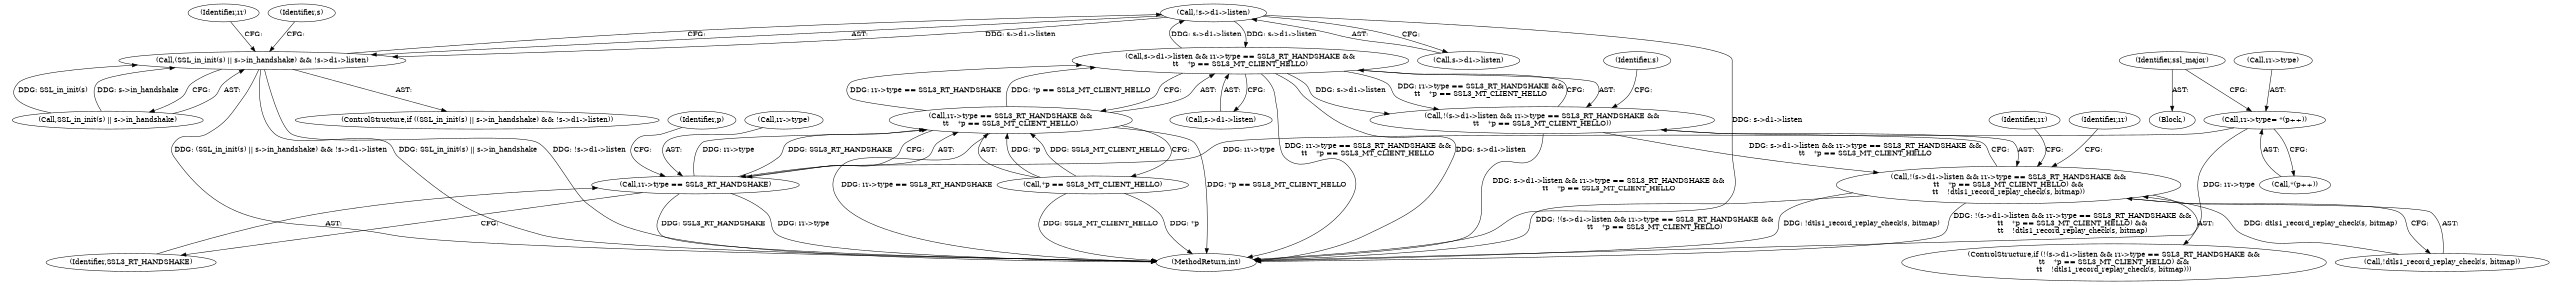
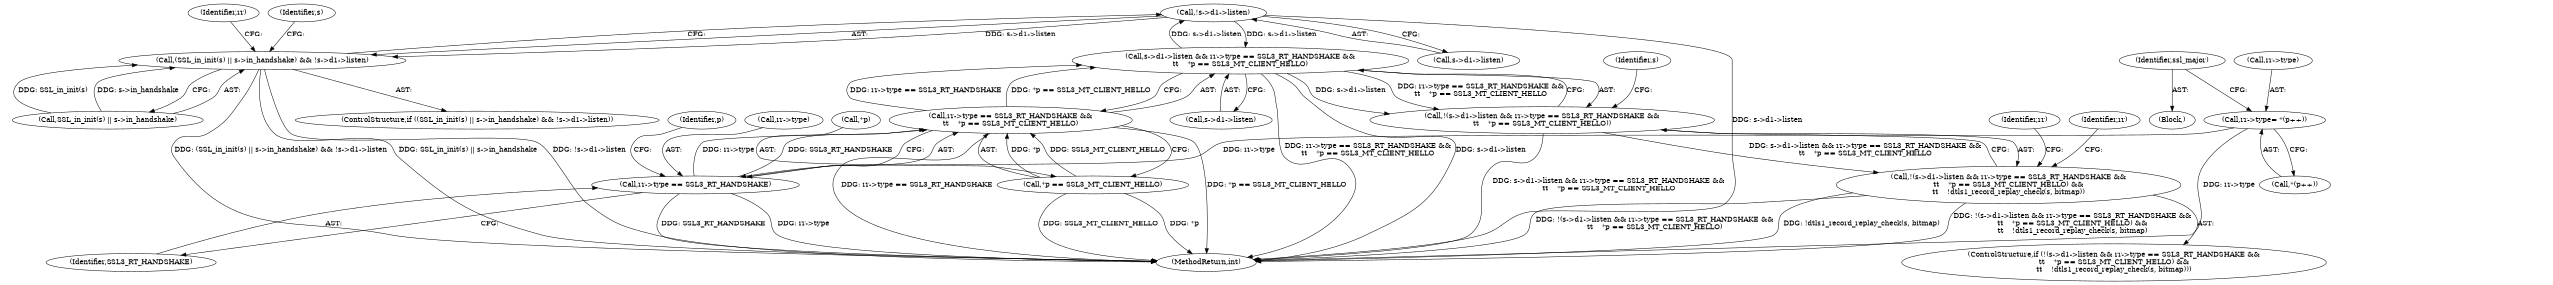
none -> (856, 120)
(2442, 262) -> none
